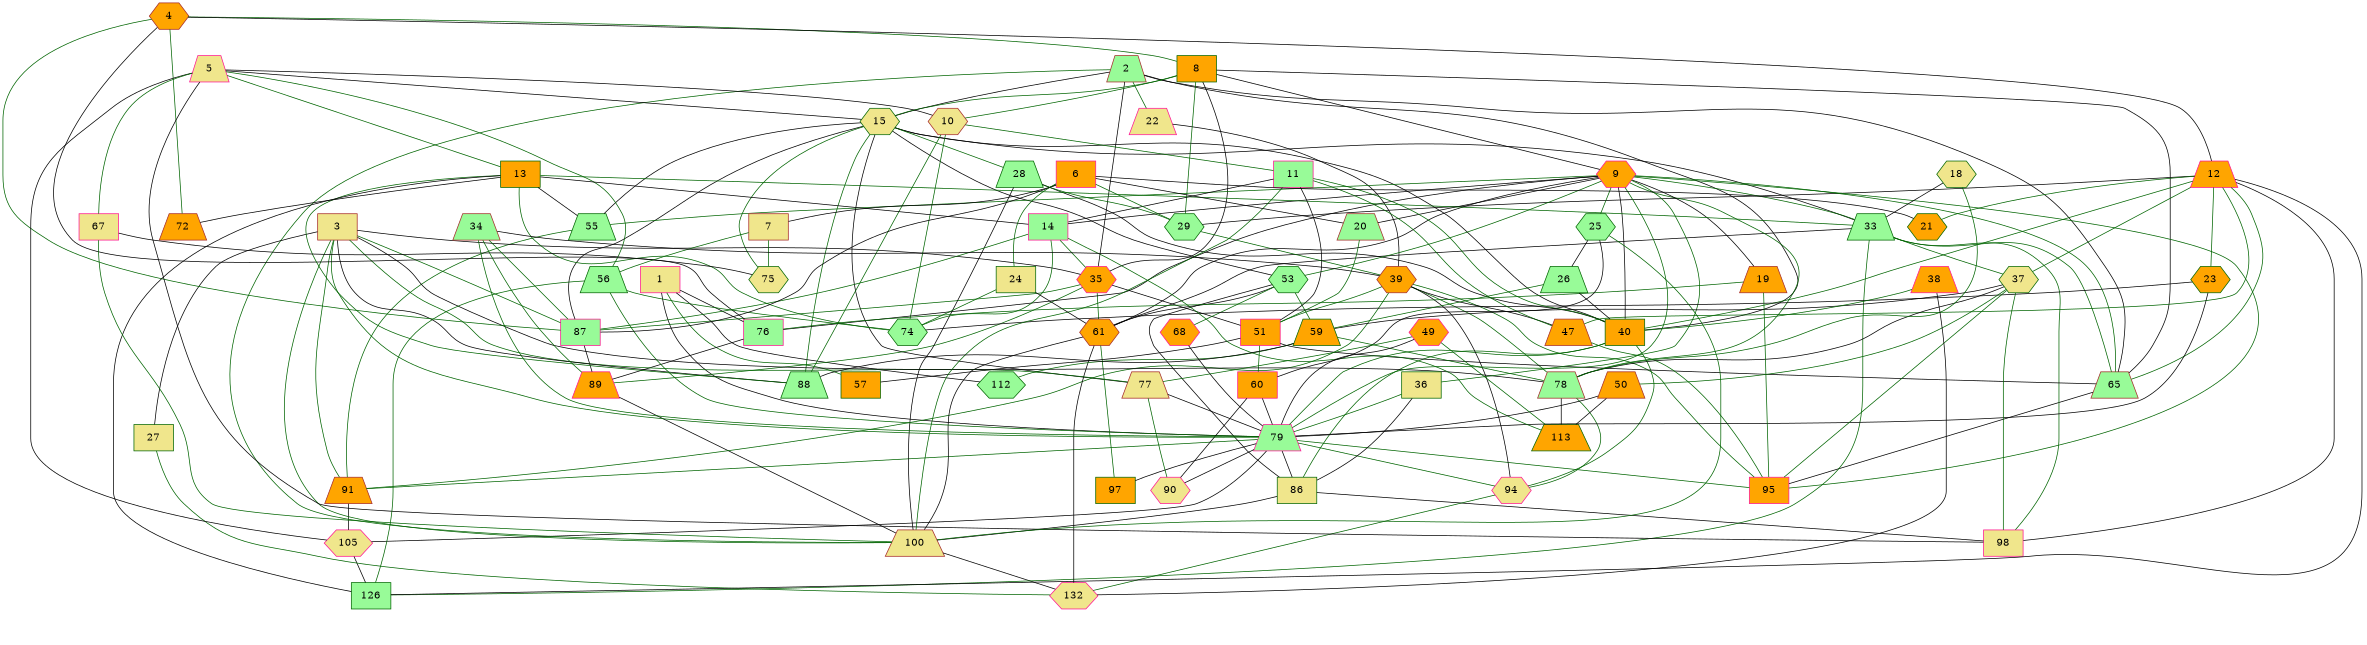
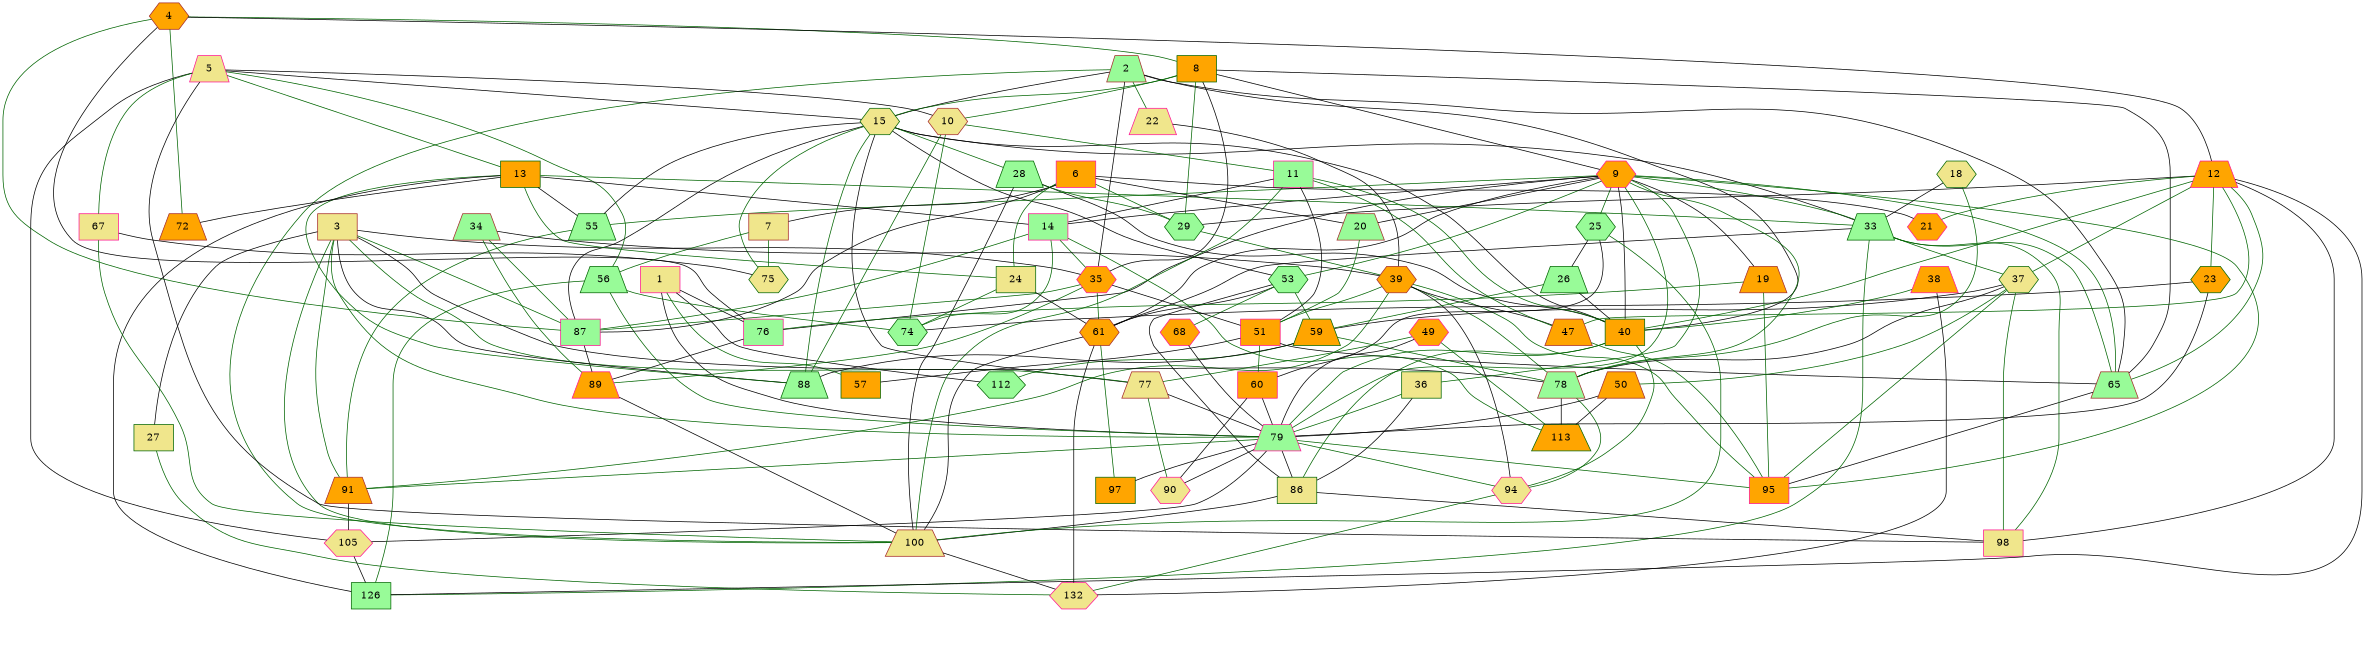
(1927, 227) -> (1927, 227)
(688, 259) -> (746, 260)
(818, 427) -> none
